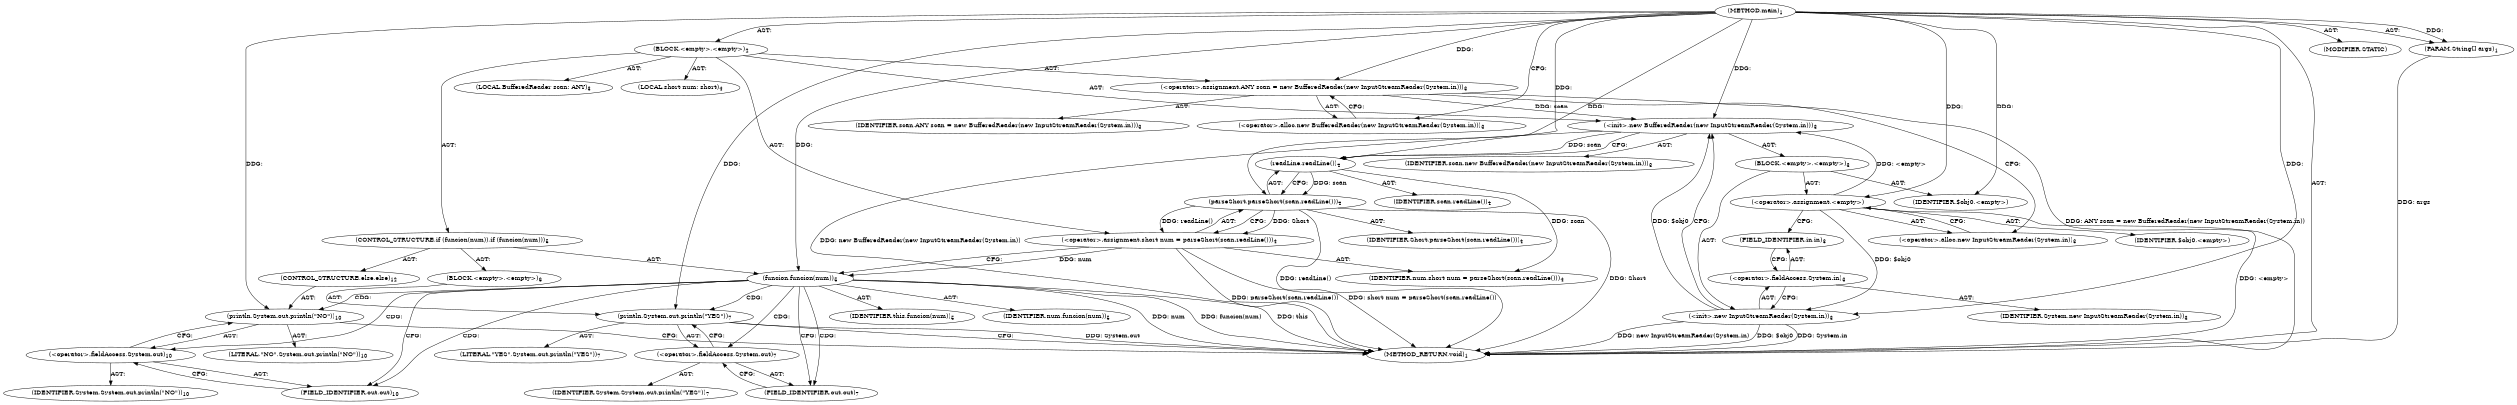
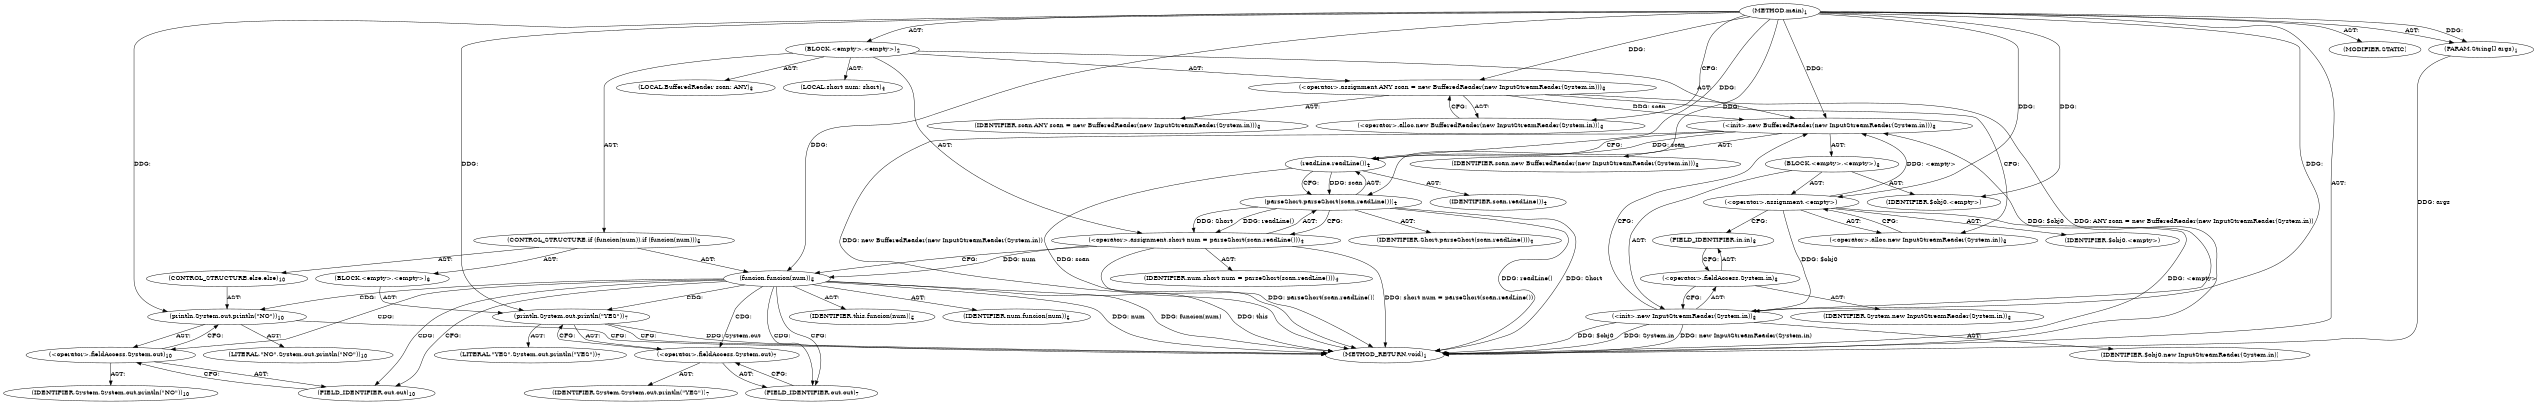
(1486, 190) -> (1066, 272)
(394, 278) -> (282, 278)
none -> (2190, 355)
